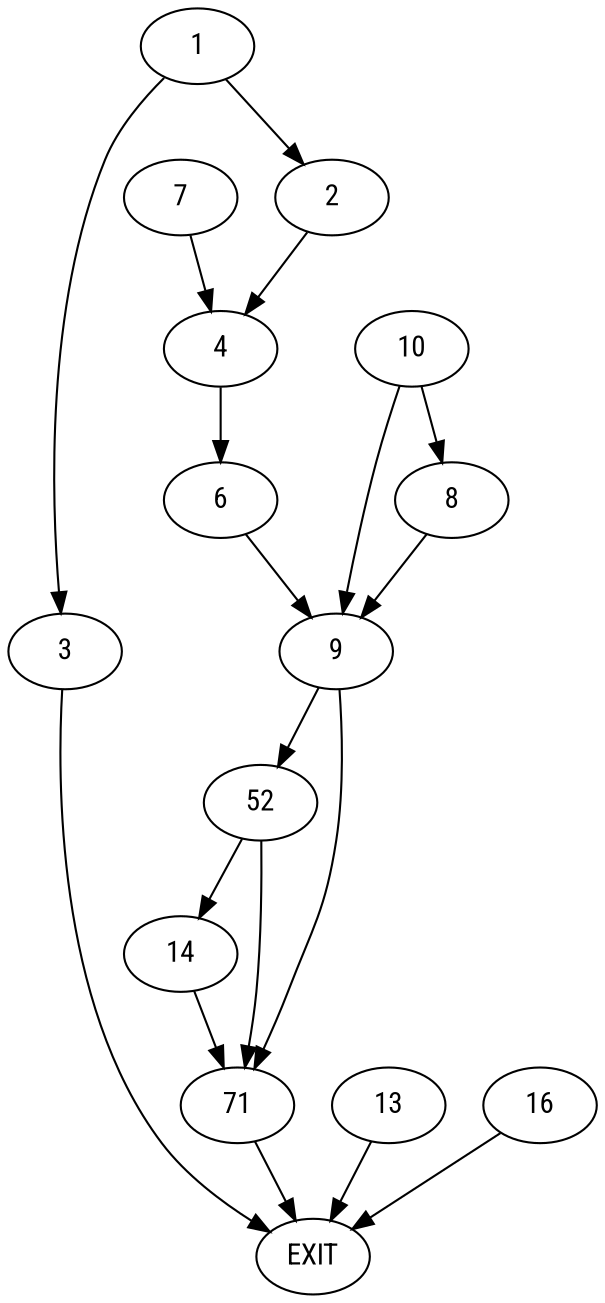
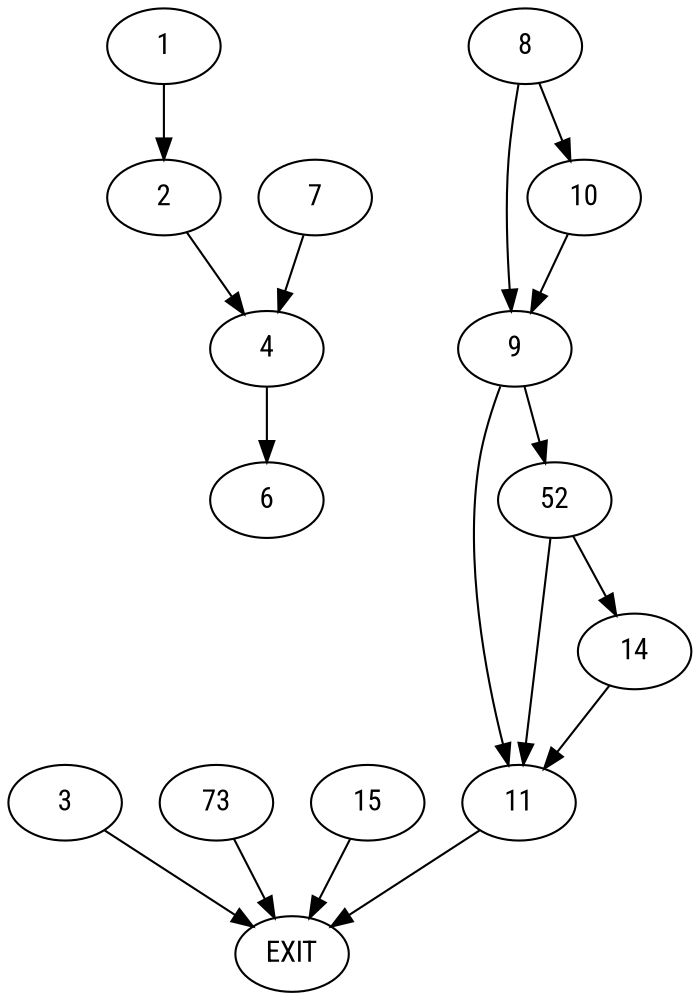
(64, 323) -> none
(429, 414) -> (551, 112)
(272, 567) -> none
(237, 1105) -> (519, 803)
(389, 1105) -> (216, 803)
(540, 1105) -> (368, 803)
